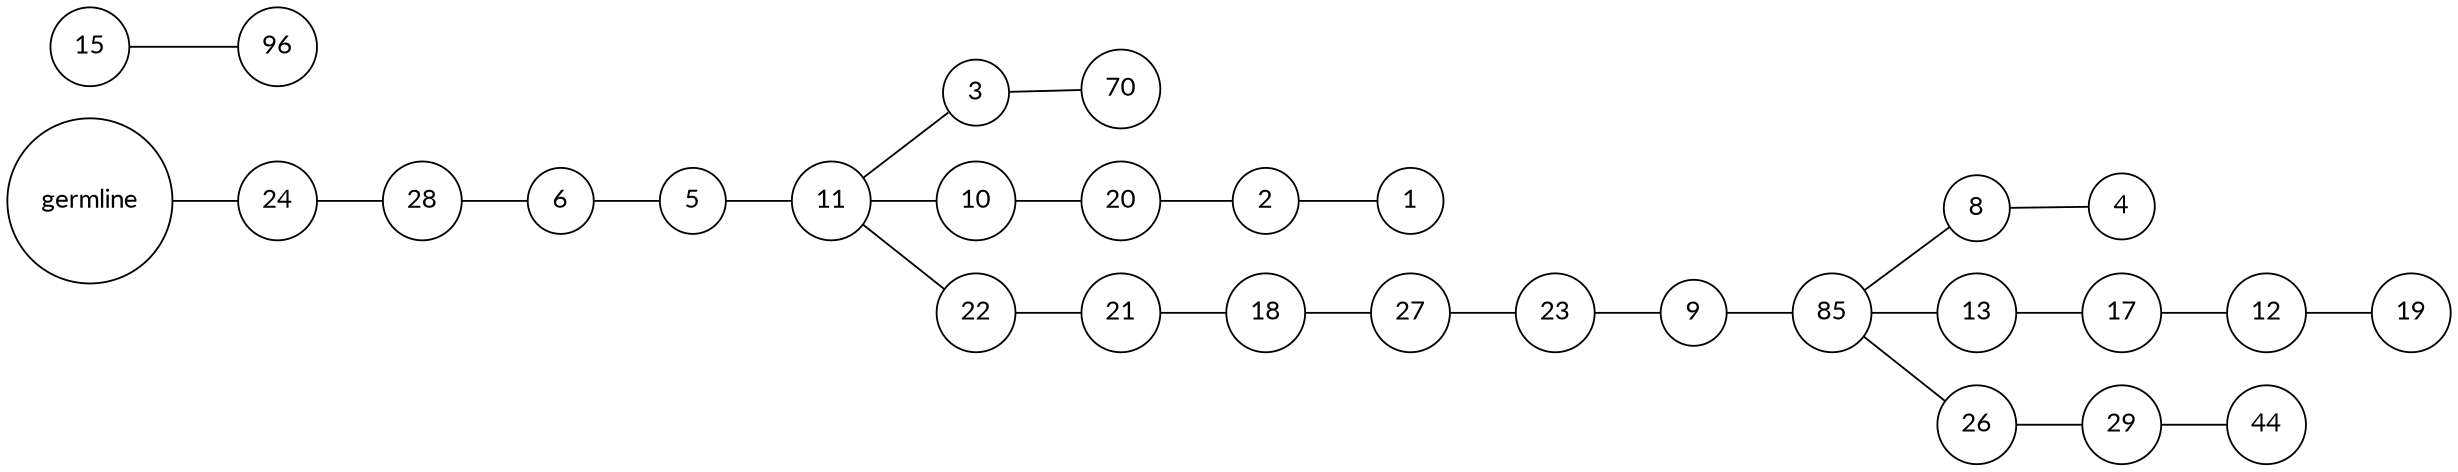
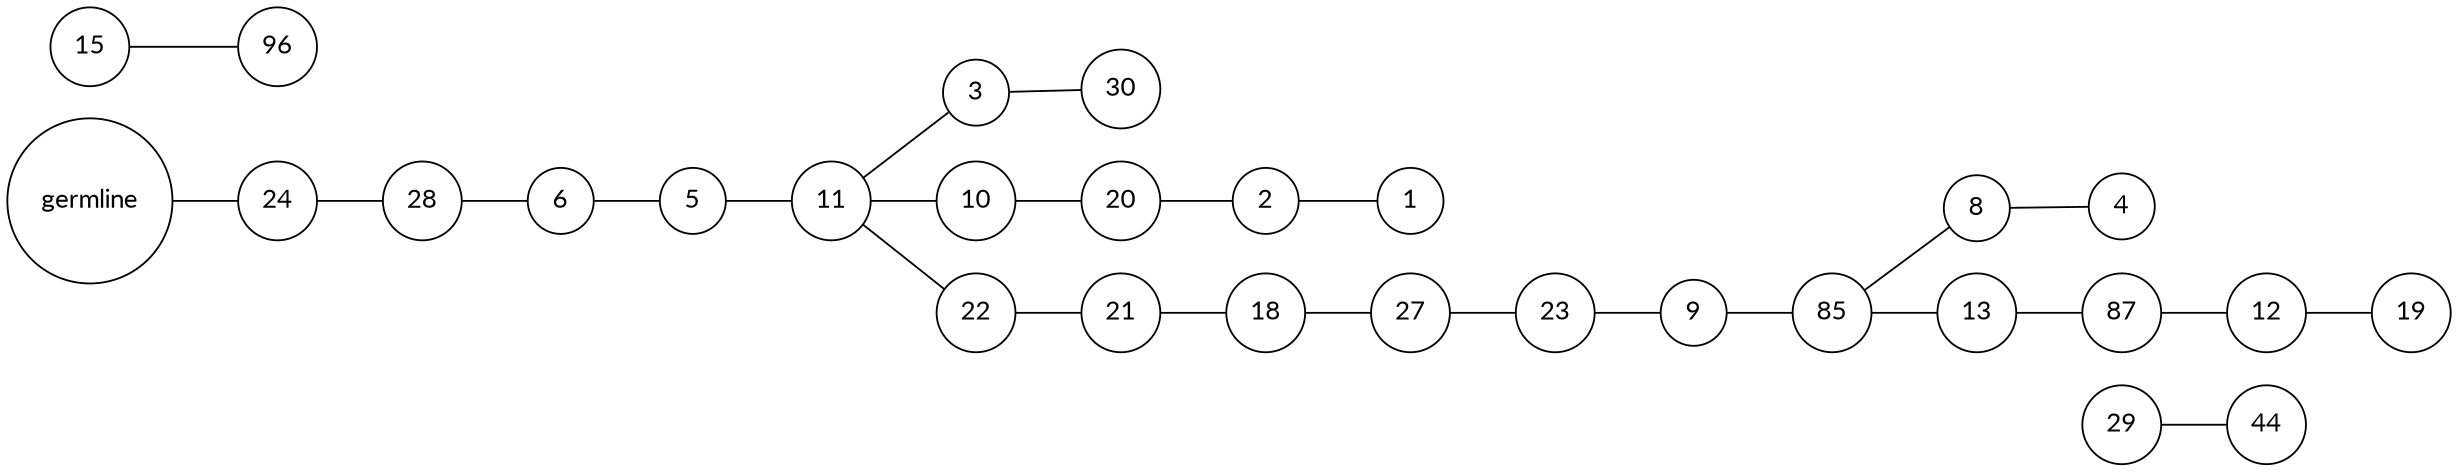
(1121, 89) -> (1121, 89)
(2122, 313) -> (2122, 313)
(1977, 425) -> none
